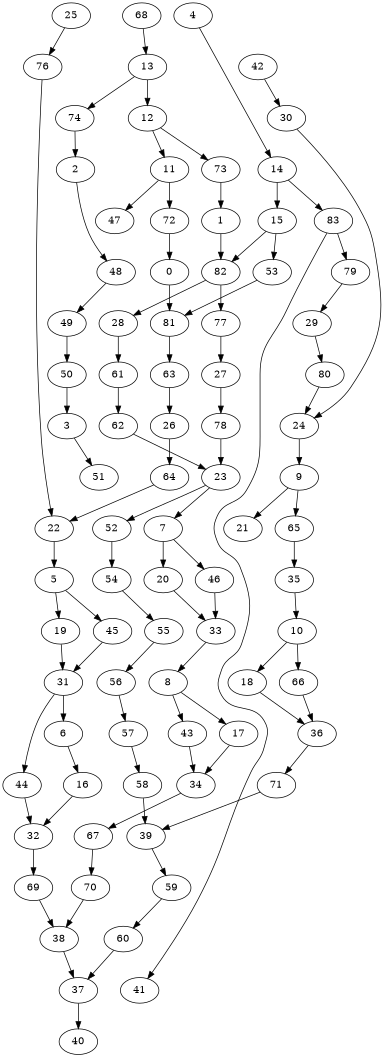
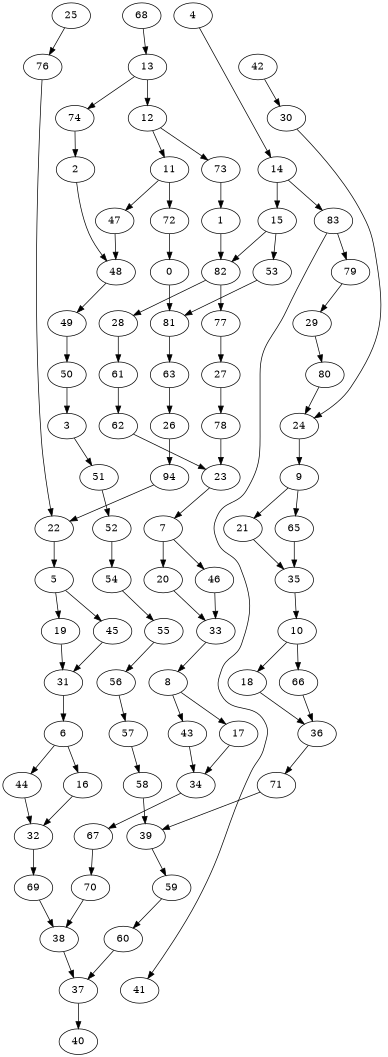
none -> (115, 243)
(170, 477) -> (170, 477)
(170, 502) -> (105, 500)
none -> (266, 552)
(35, 728) -> (45, 757)
